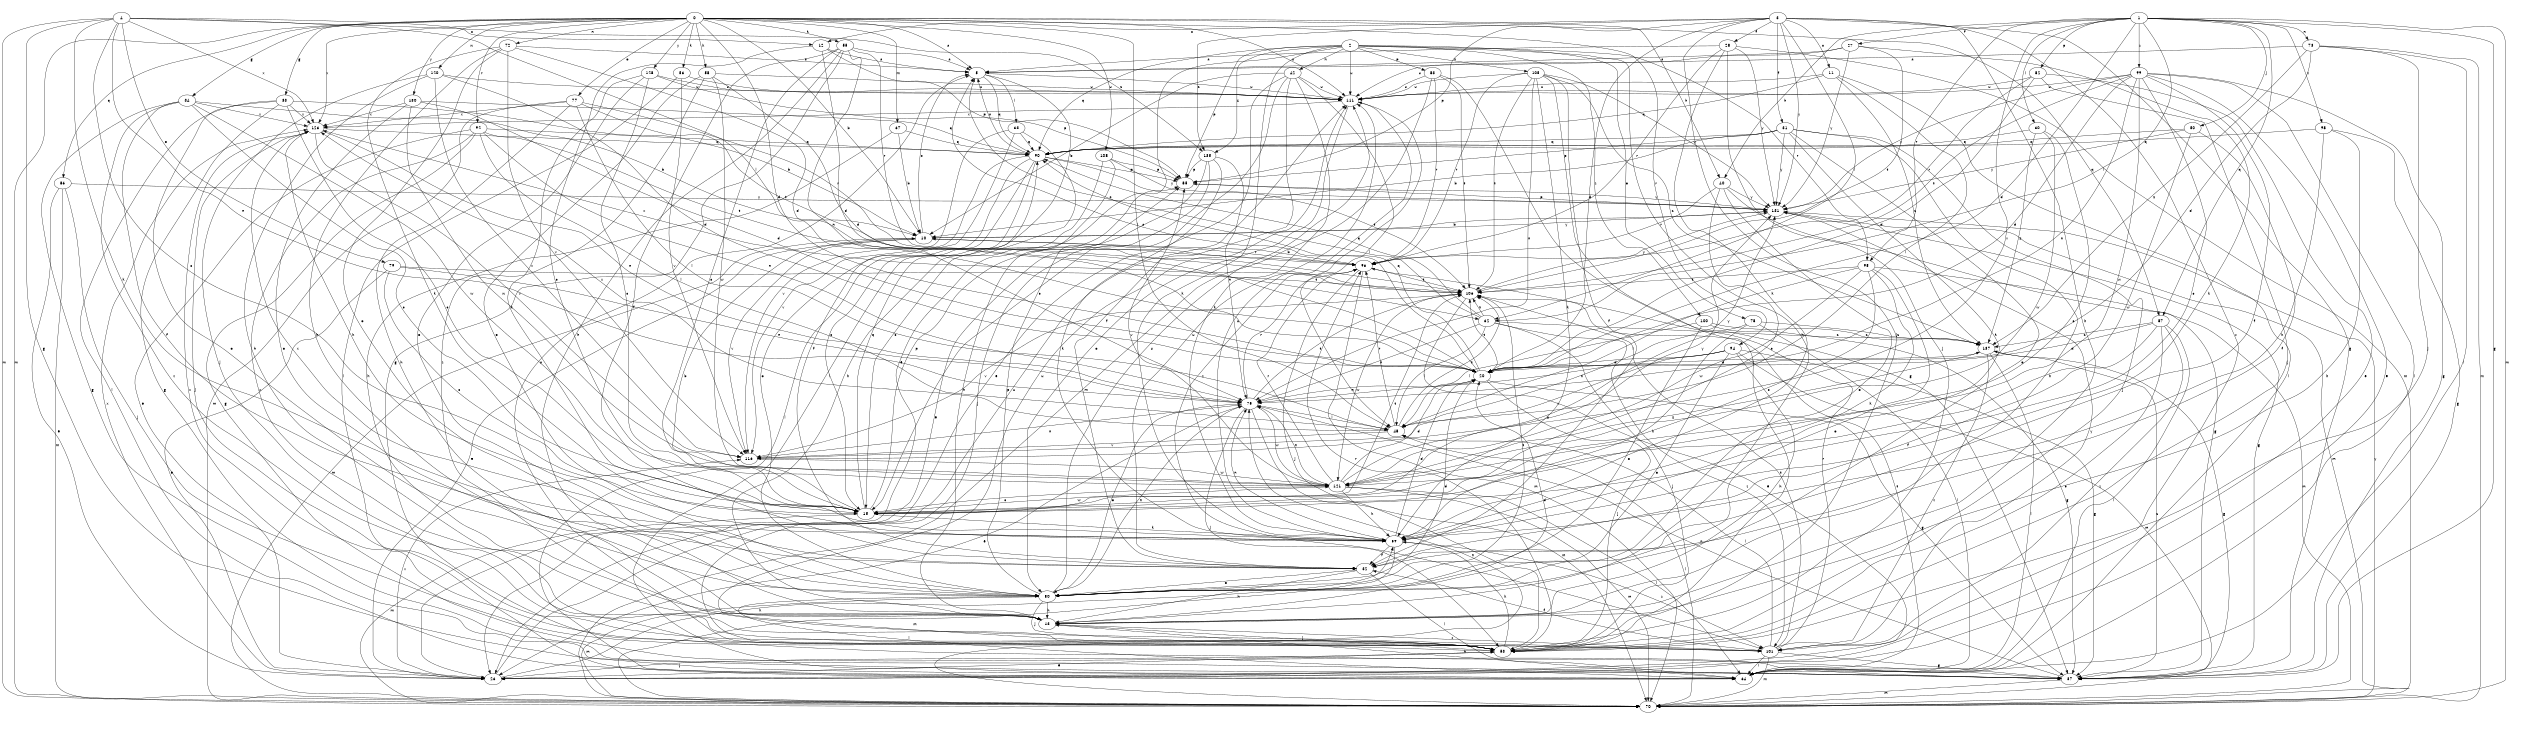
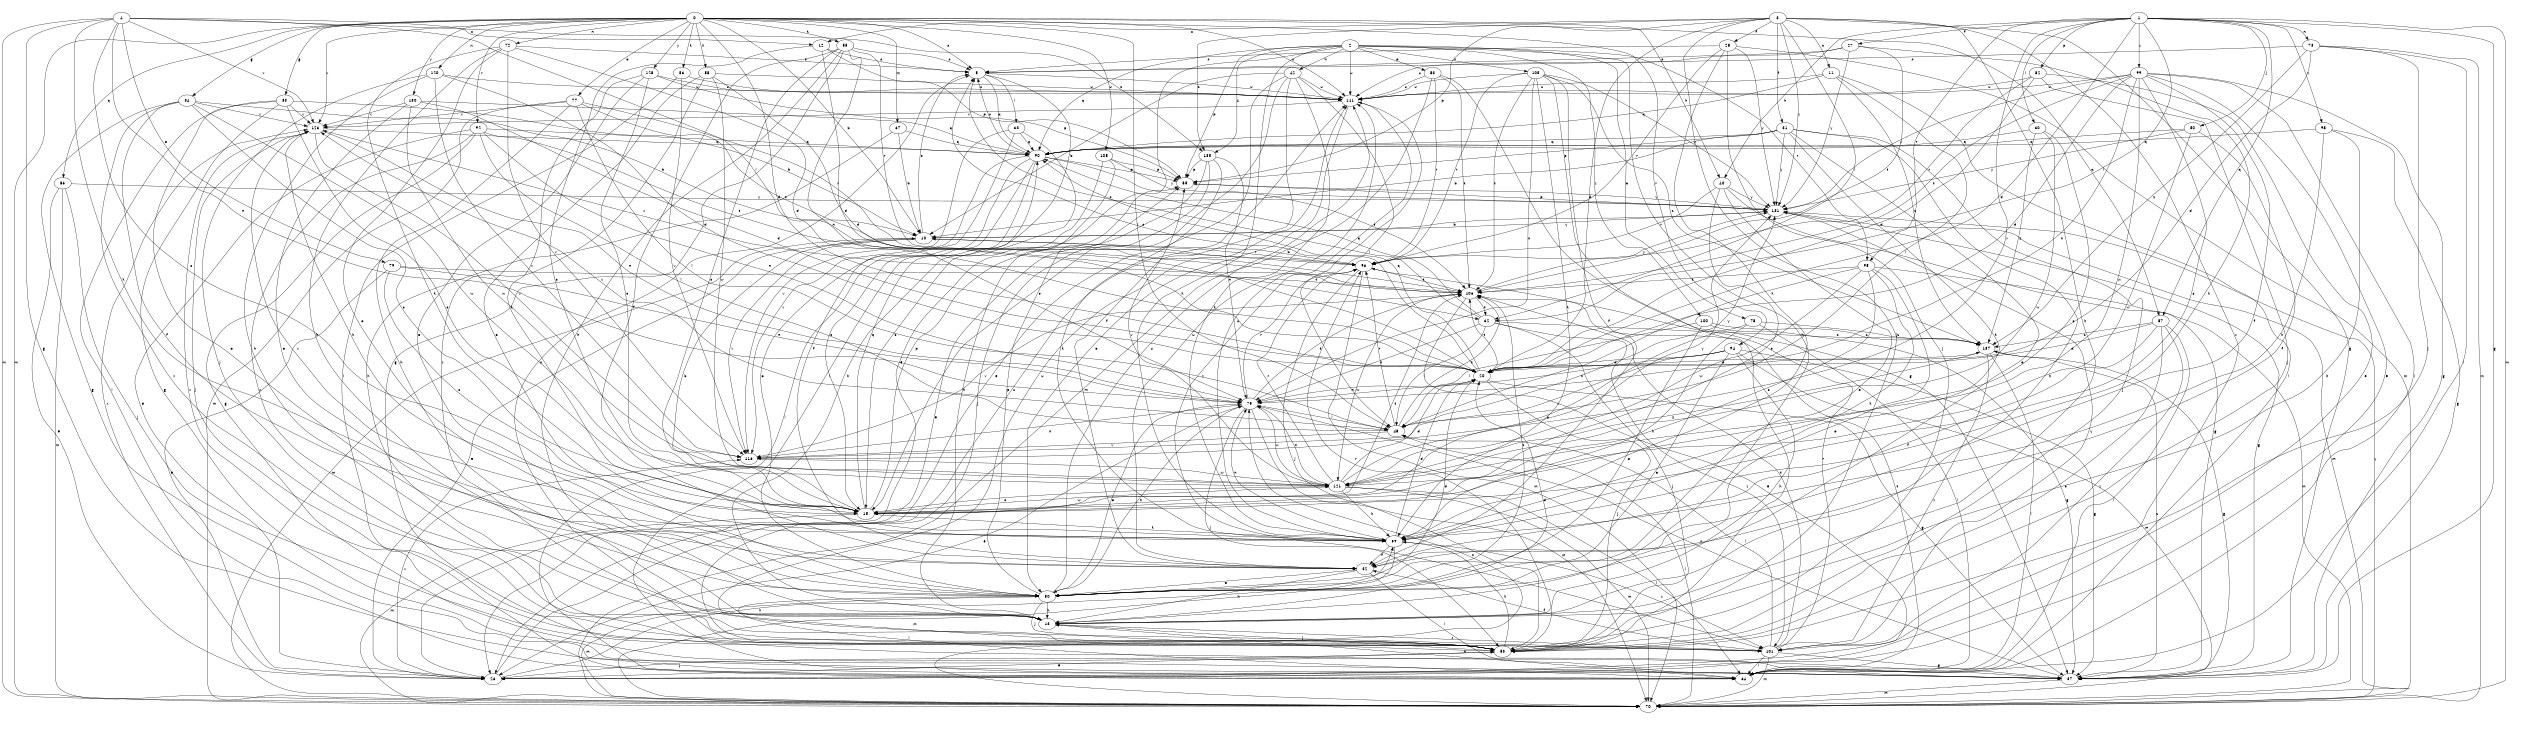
(1479, 309) -> (1481, 304)
